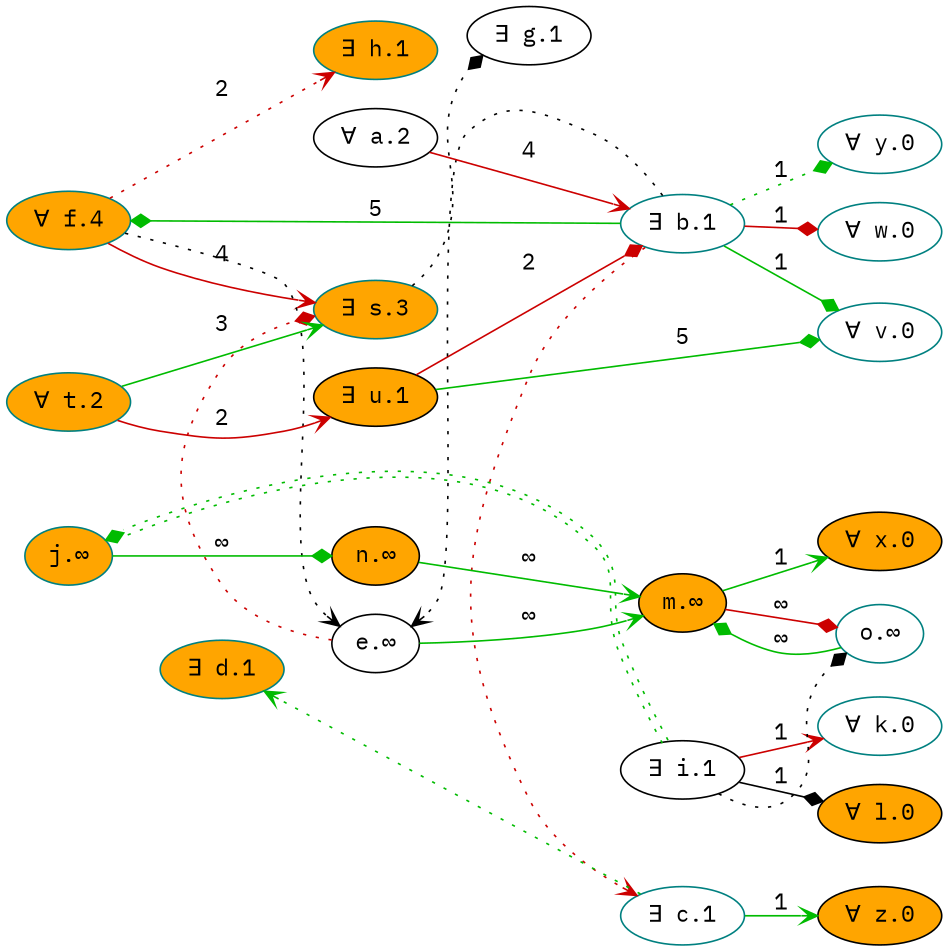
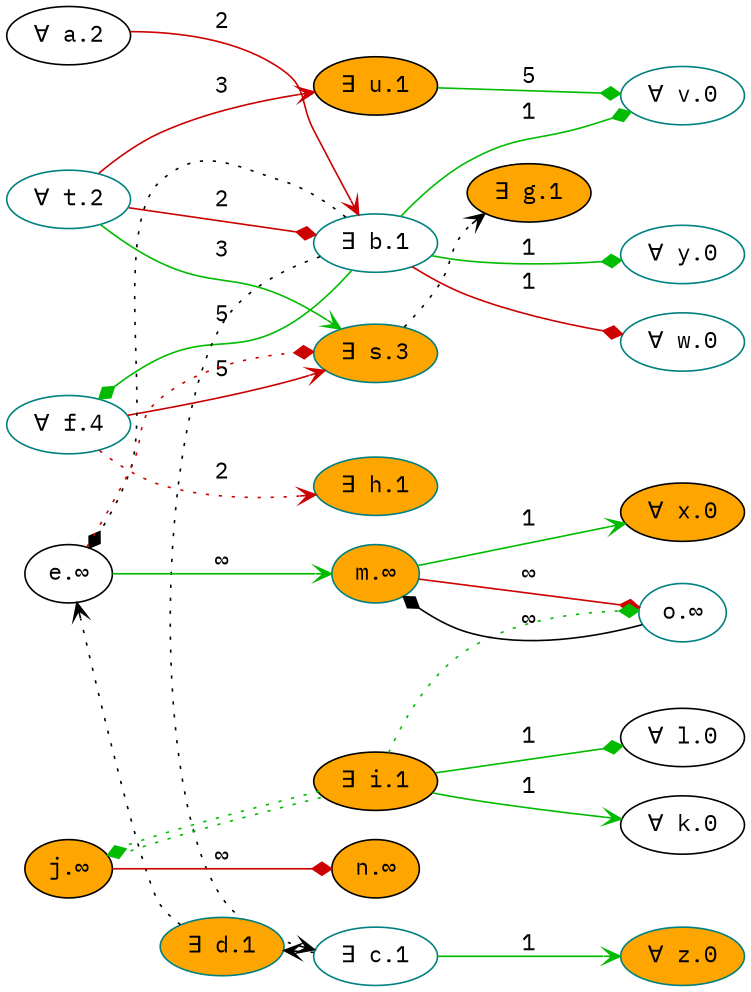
(529, 36) -> (529, 193)
(448, 147) -> (446, 273)
(529, 152) -> (222, 22)
(772, 188) -> (517, 264)
(69, 220) -> (69, 425)
(222, 255) -> (222, 370)
(448, 261) -> (135, 270)
(520, 315) -> (212, 220)
(303, 368) -> (120, 777)
(69, 402) -> (69, 199)
(222, 419) -> (222, 87)
(475, 547) -> (171, 597)
(69, 556) -> (69, 869)
(217, 556) -> (222, 869)
(521, 578) -> none
(683, 603) -> (376, 574)
(785, 653) -> (528, 640)
(880, 726) -> (683, 825)
(773, 750) -> (519, 807)
(807, 769) -> (473, 647)
(683, 770) -> (376, 781)
(772, 790) -> (519, 761)
(460, 797) -> (307, 952)
(880, 814) -> (683, 737)
(880, 916) -> (683, 956)
